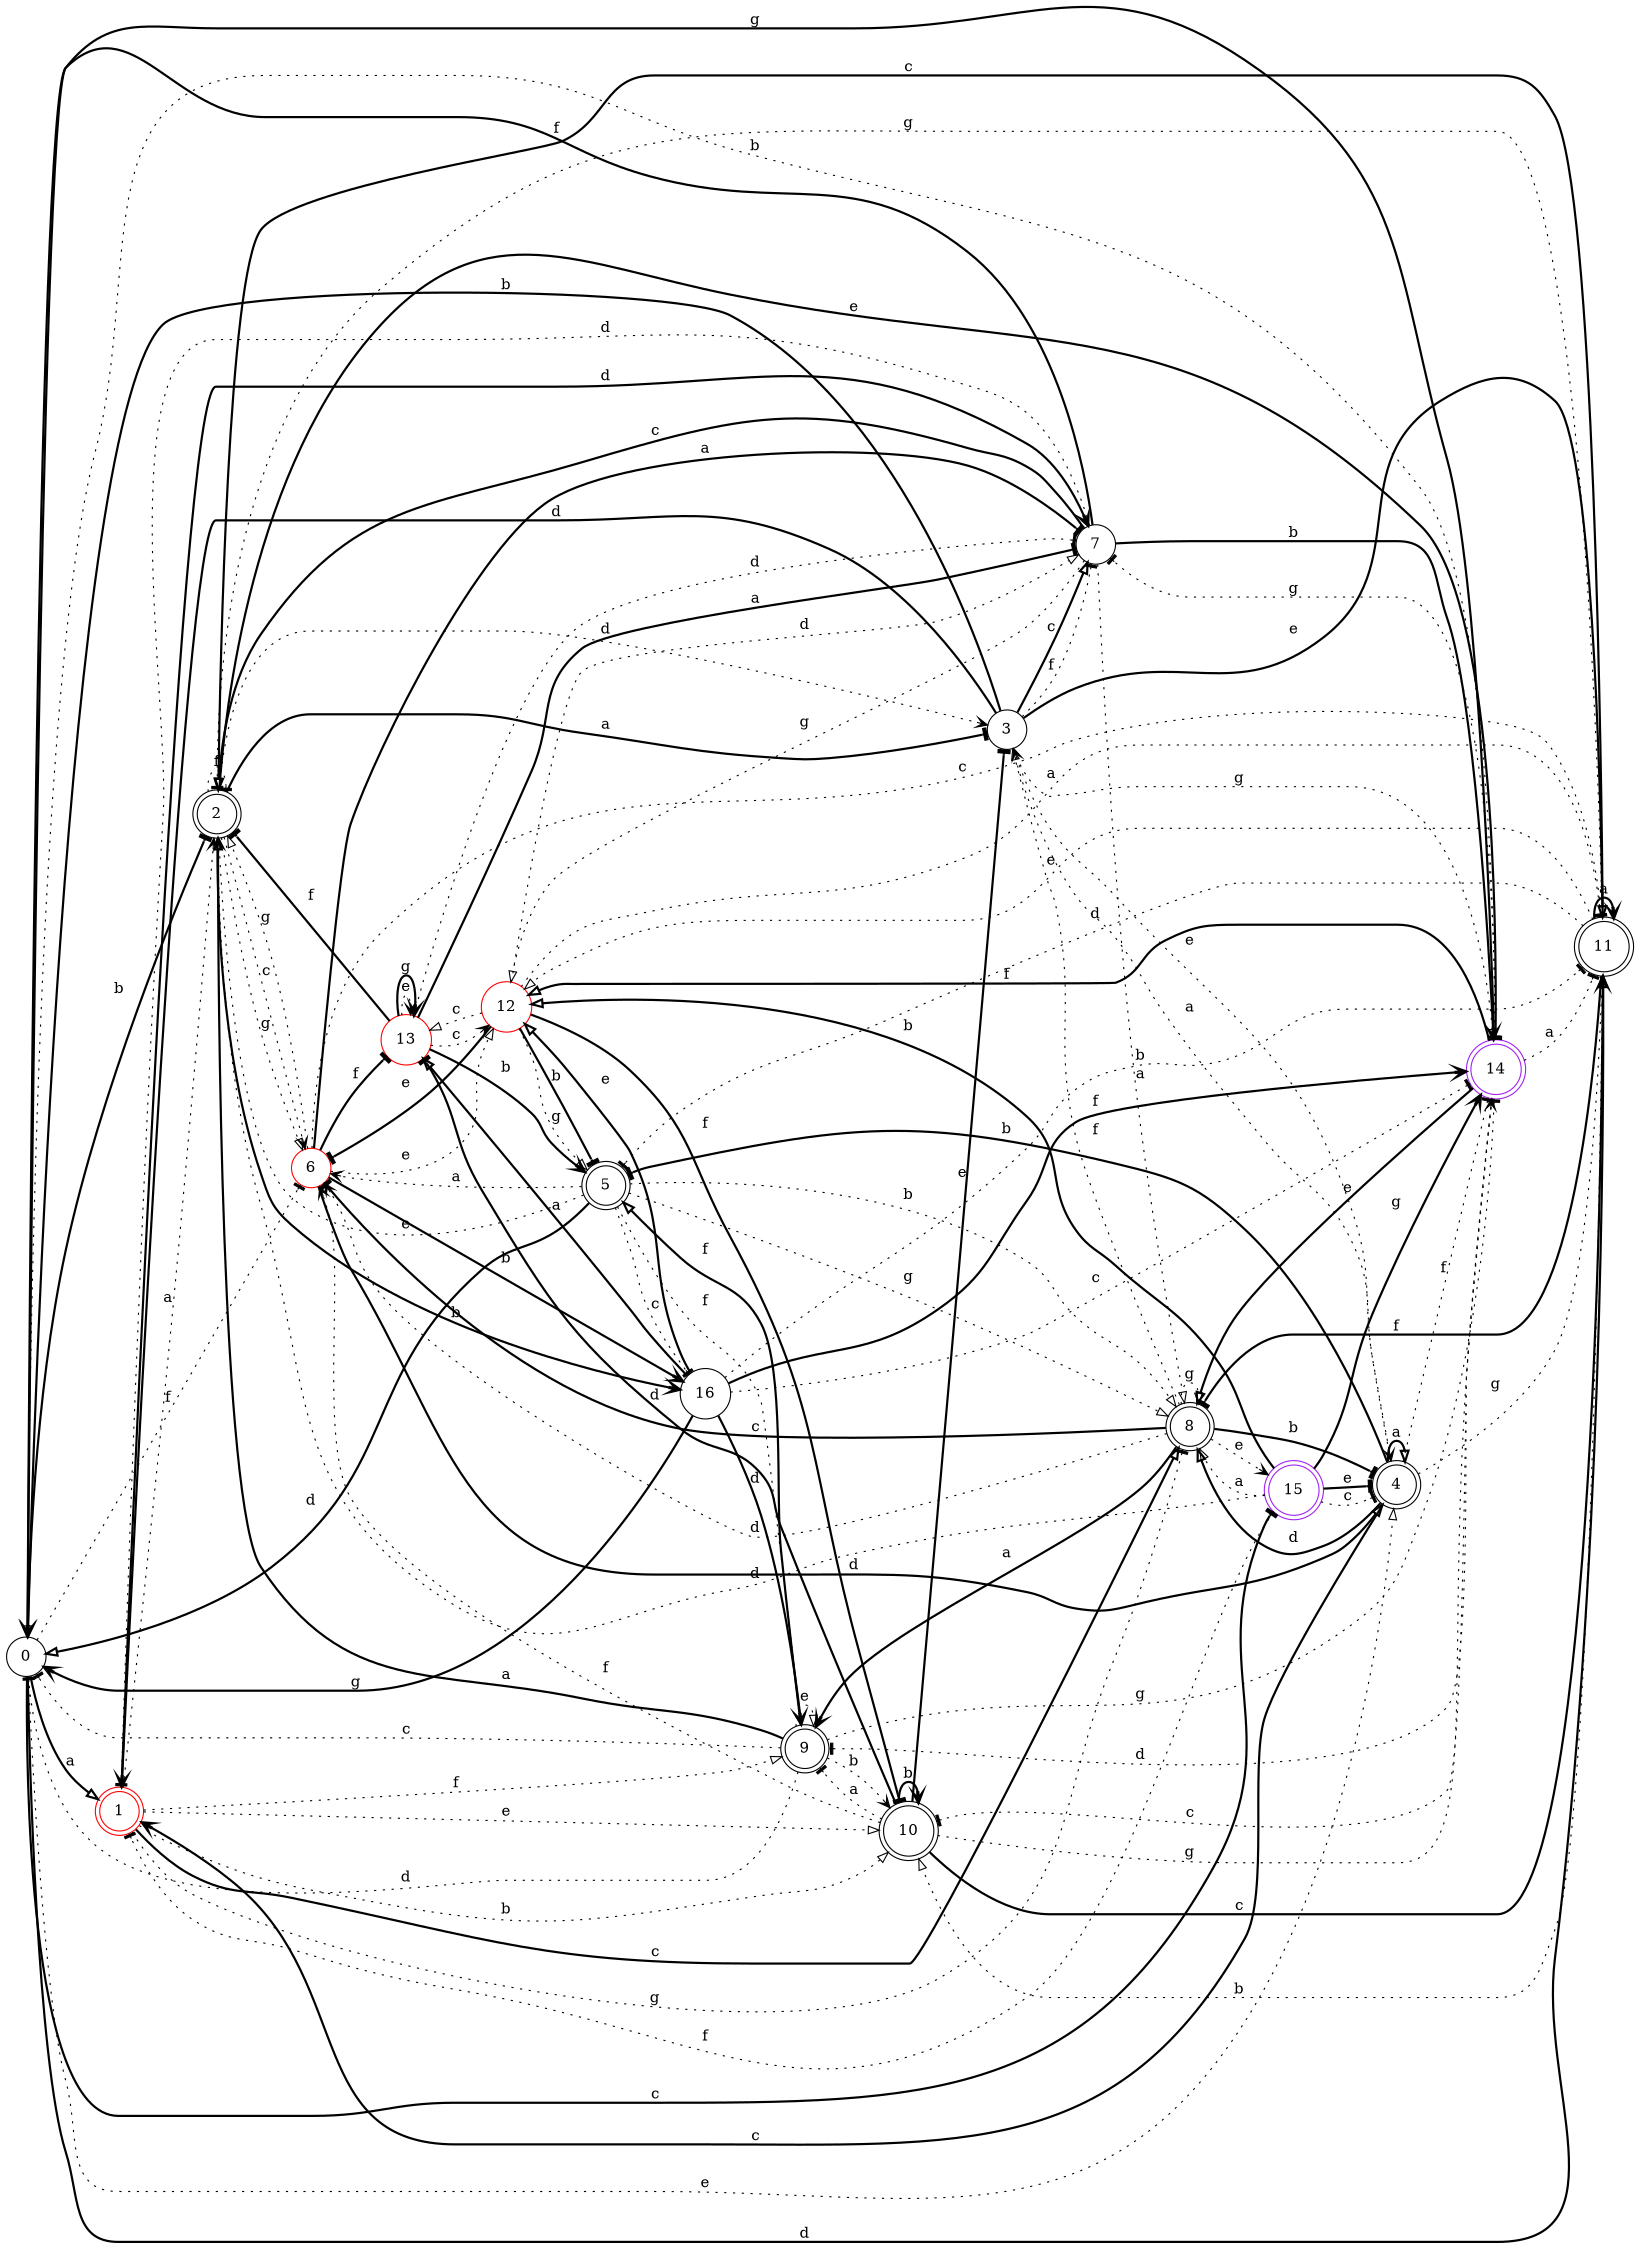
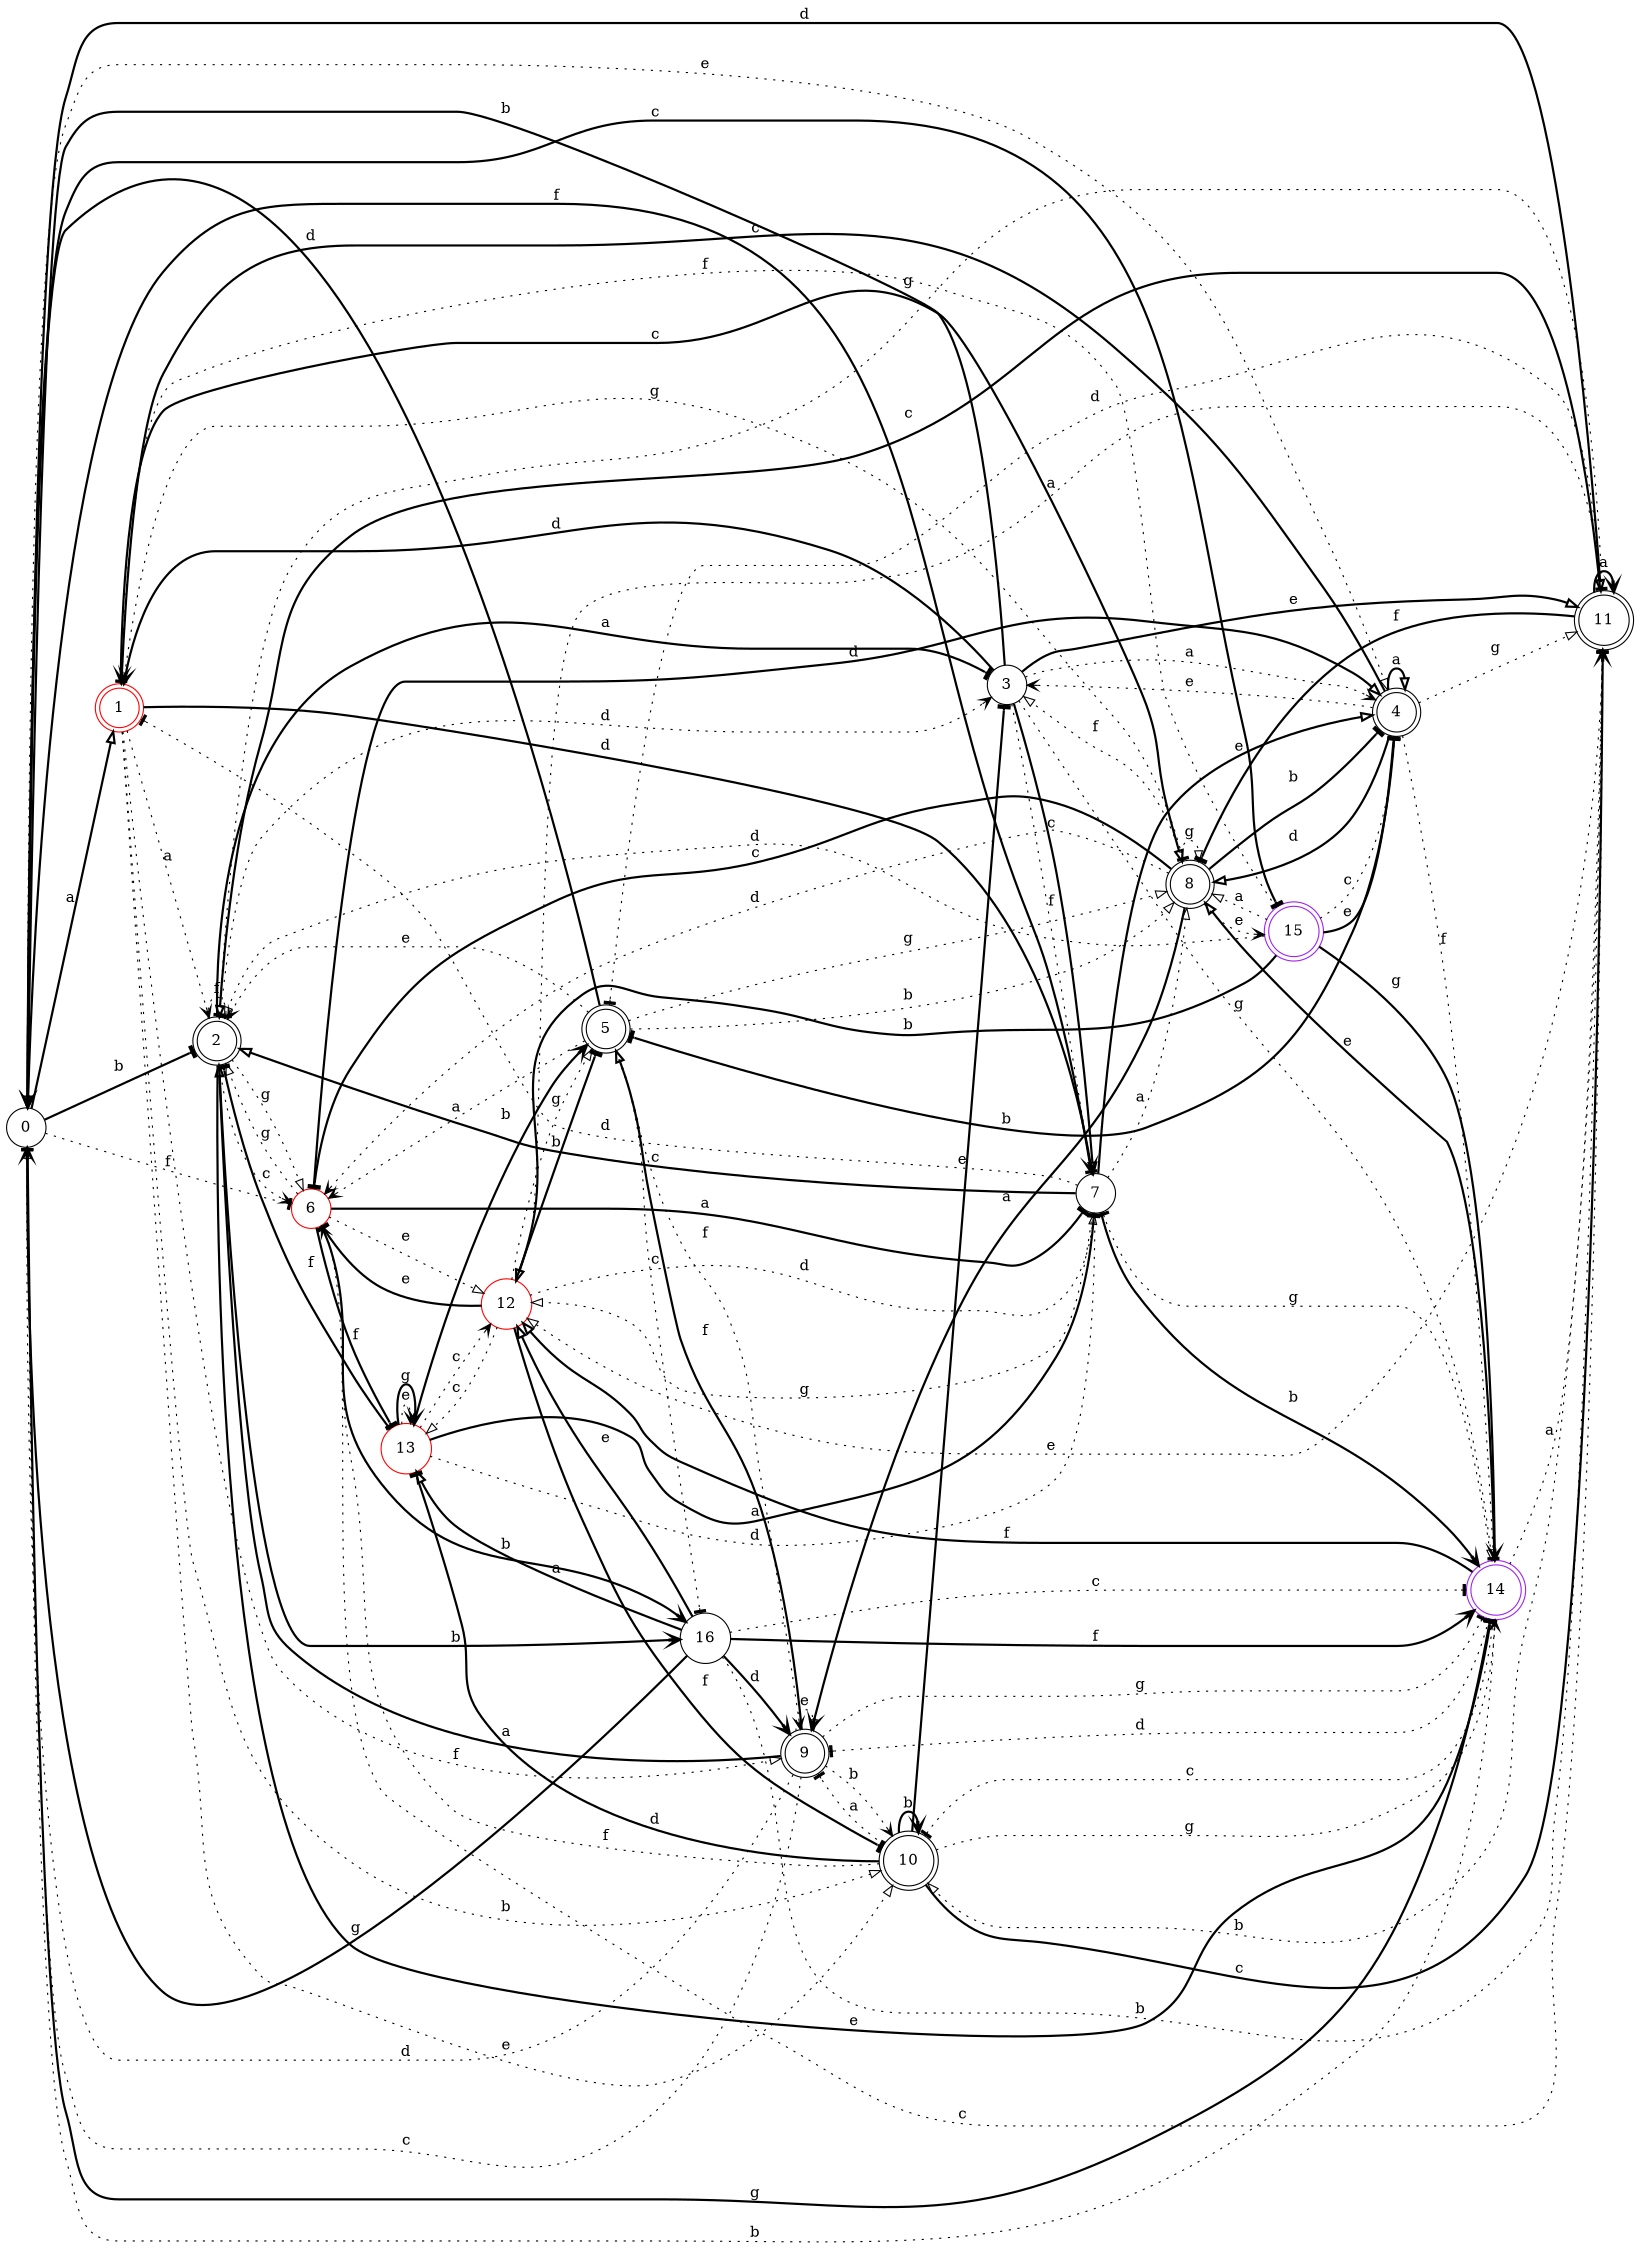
none -> (1132, 910)
